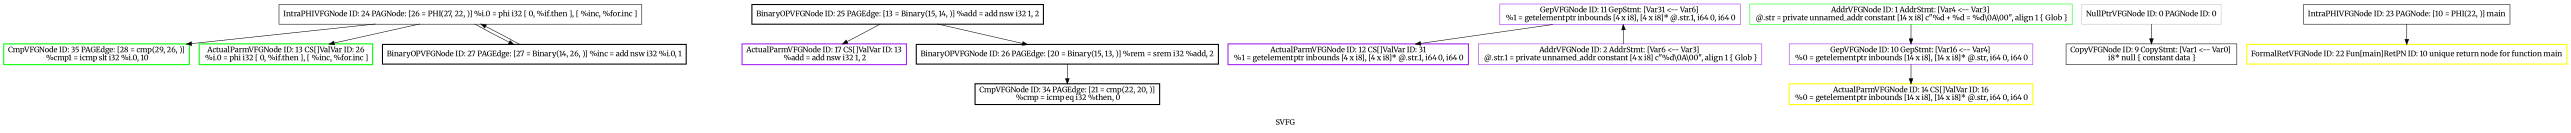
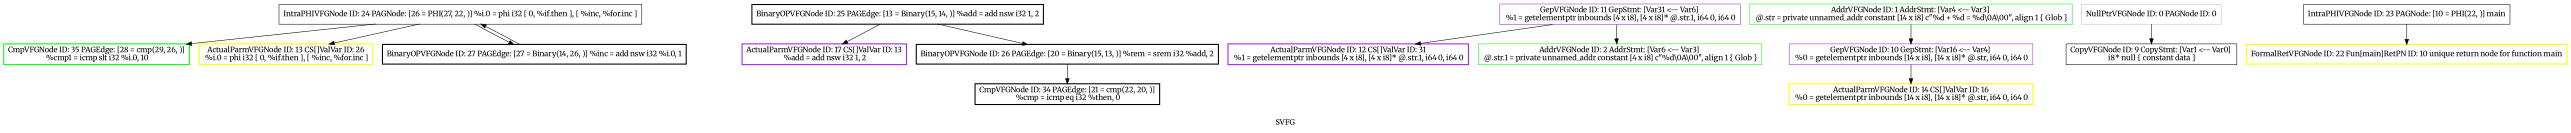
(1624, 37) -> (1616, 32)
(286, 54) -> (286, 54)
(1620, 54) -> (1620, 54)
